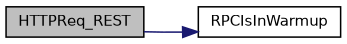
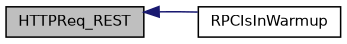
(163, 32) -> (179, 12)
